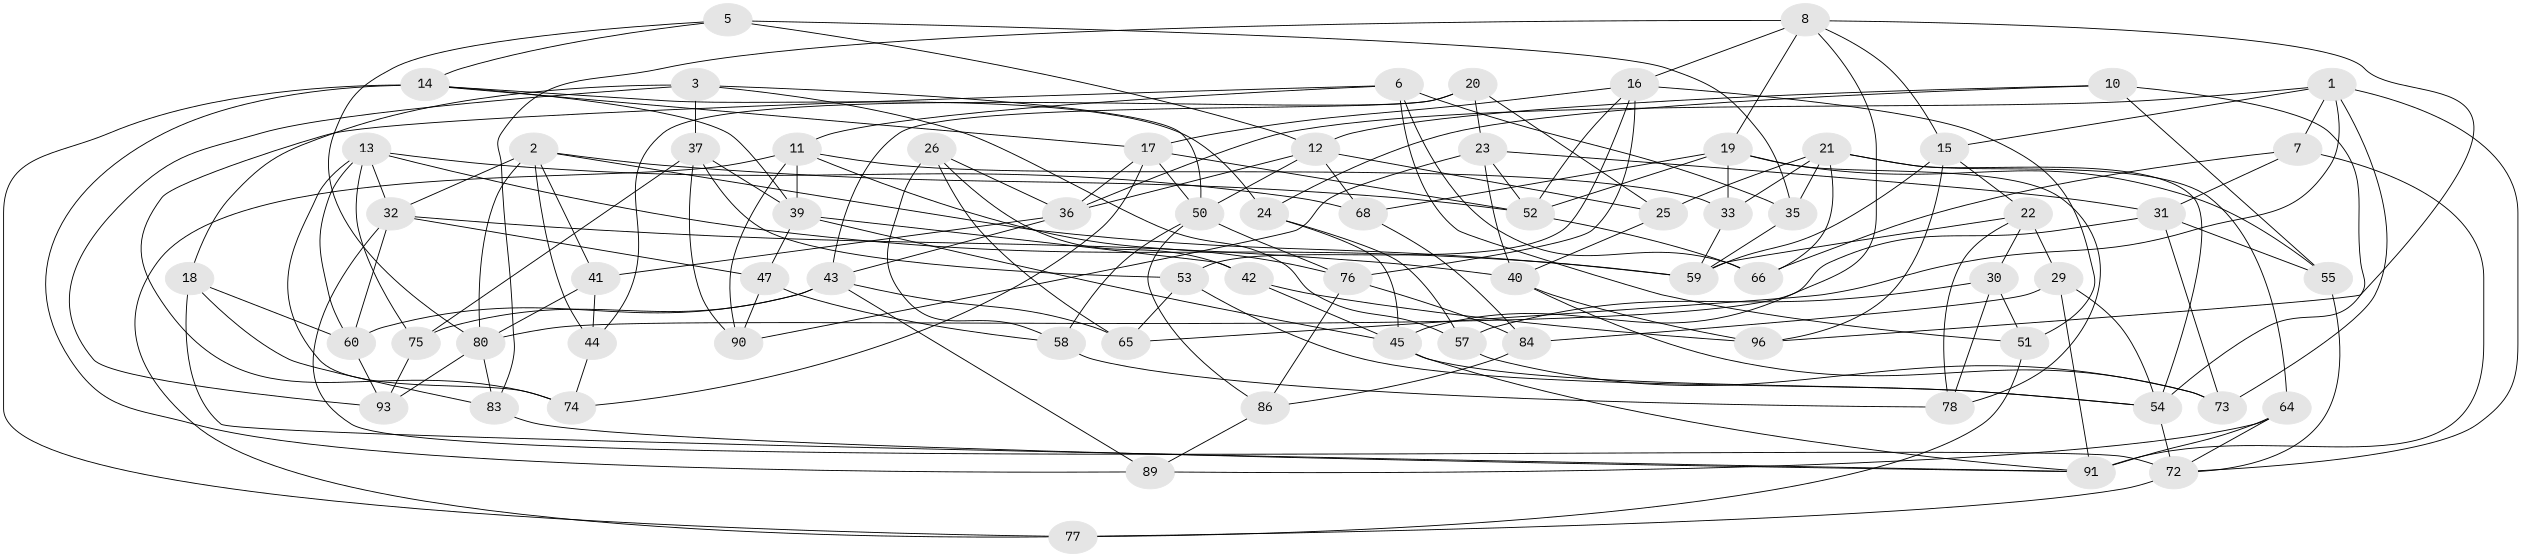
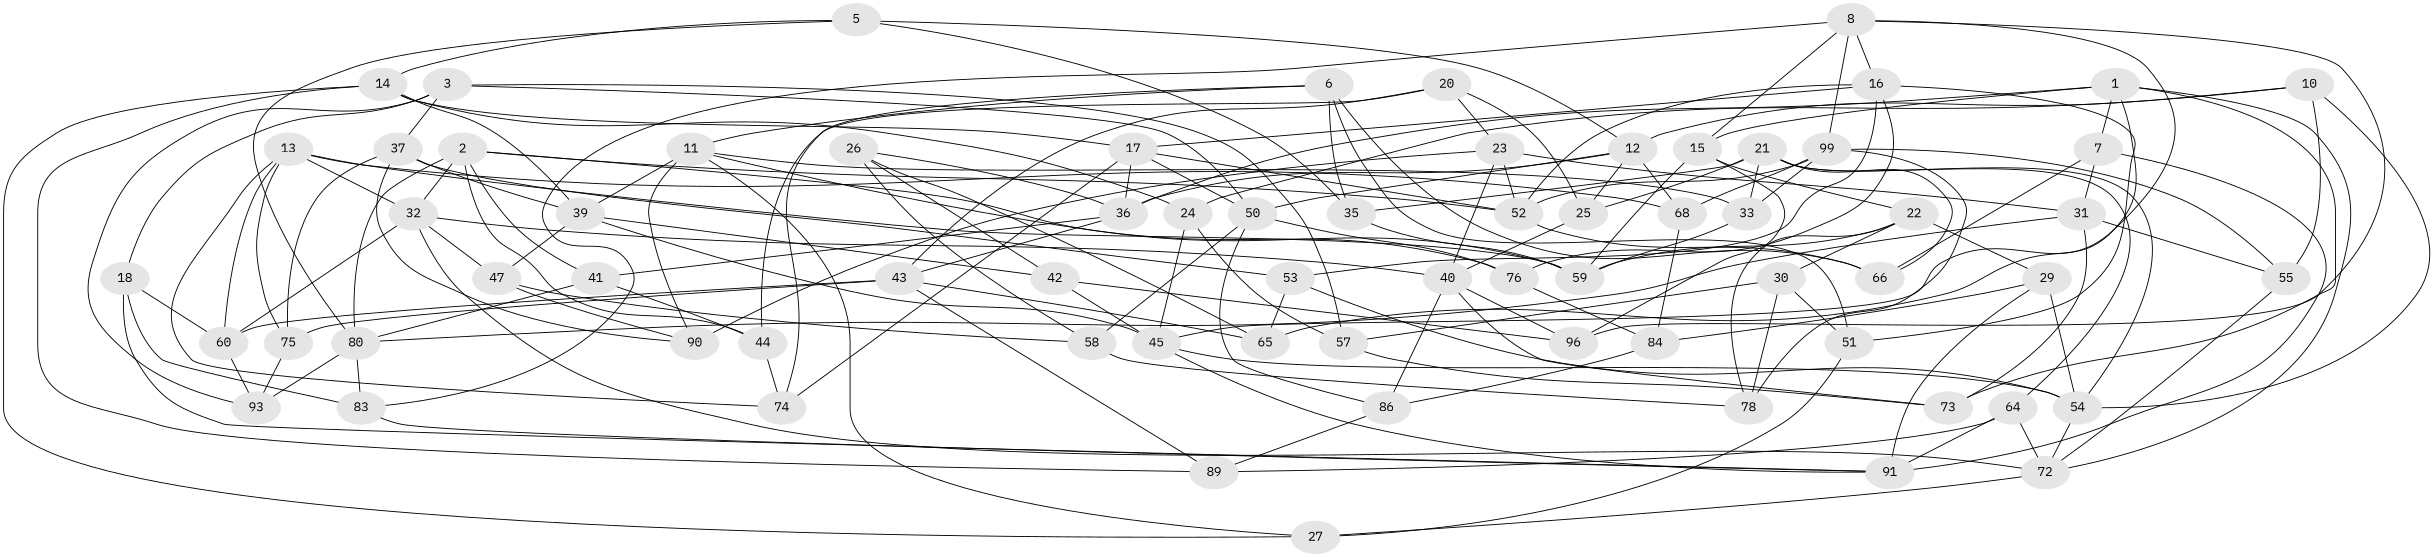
(1728, 149) -> (1827, 149)
(1303, 348) -> (1417, 343)
(1073, 537) -> (1316, 537)
